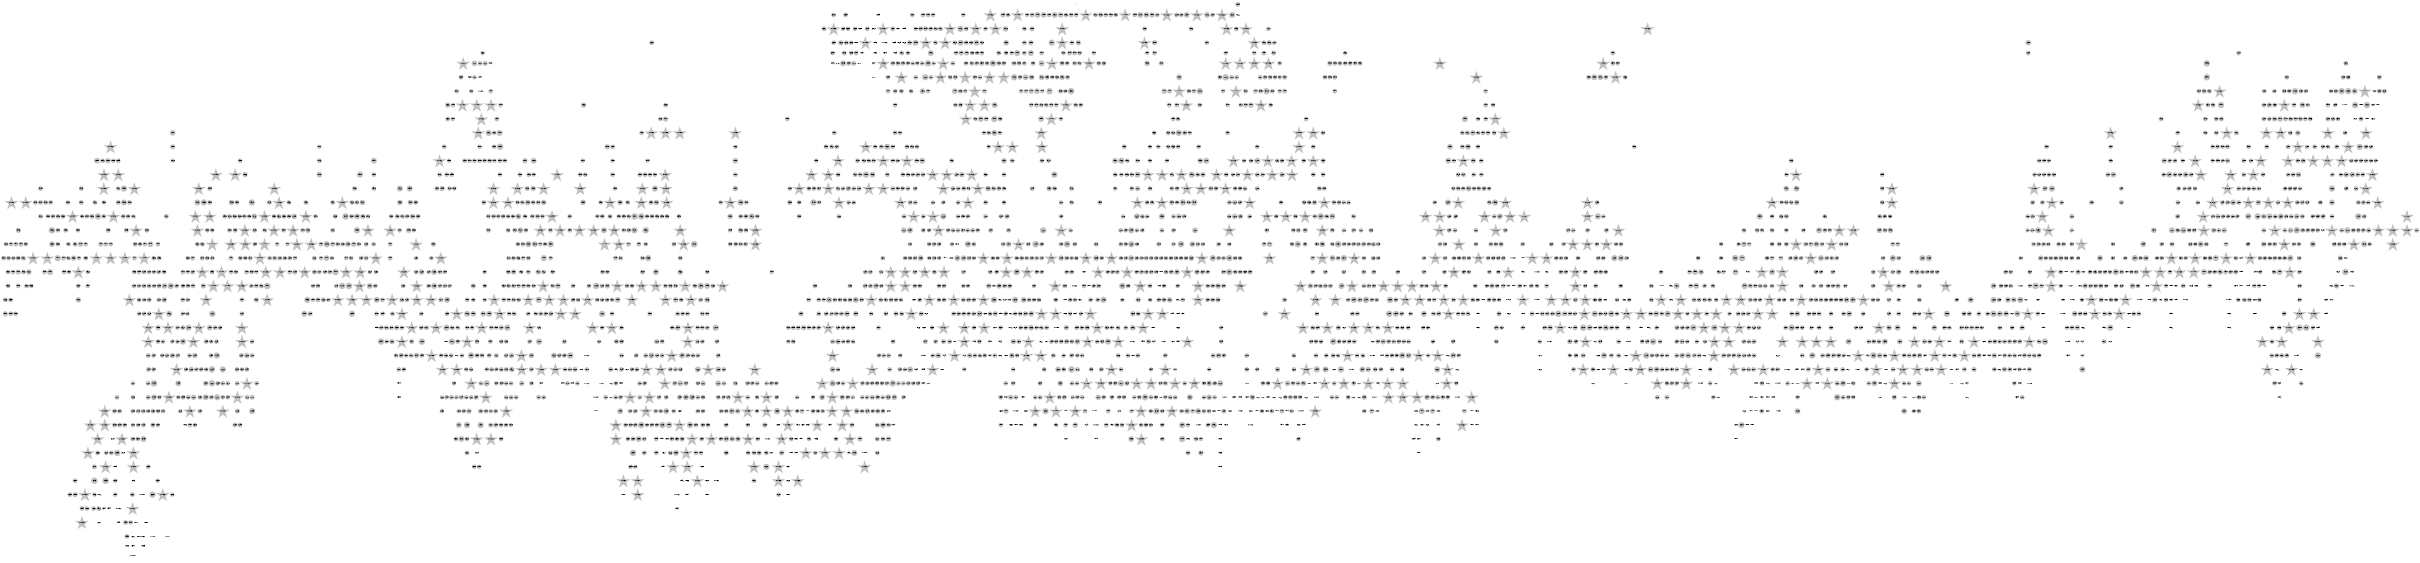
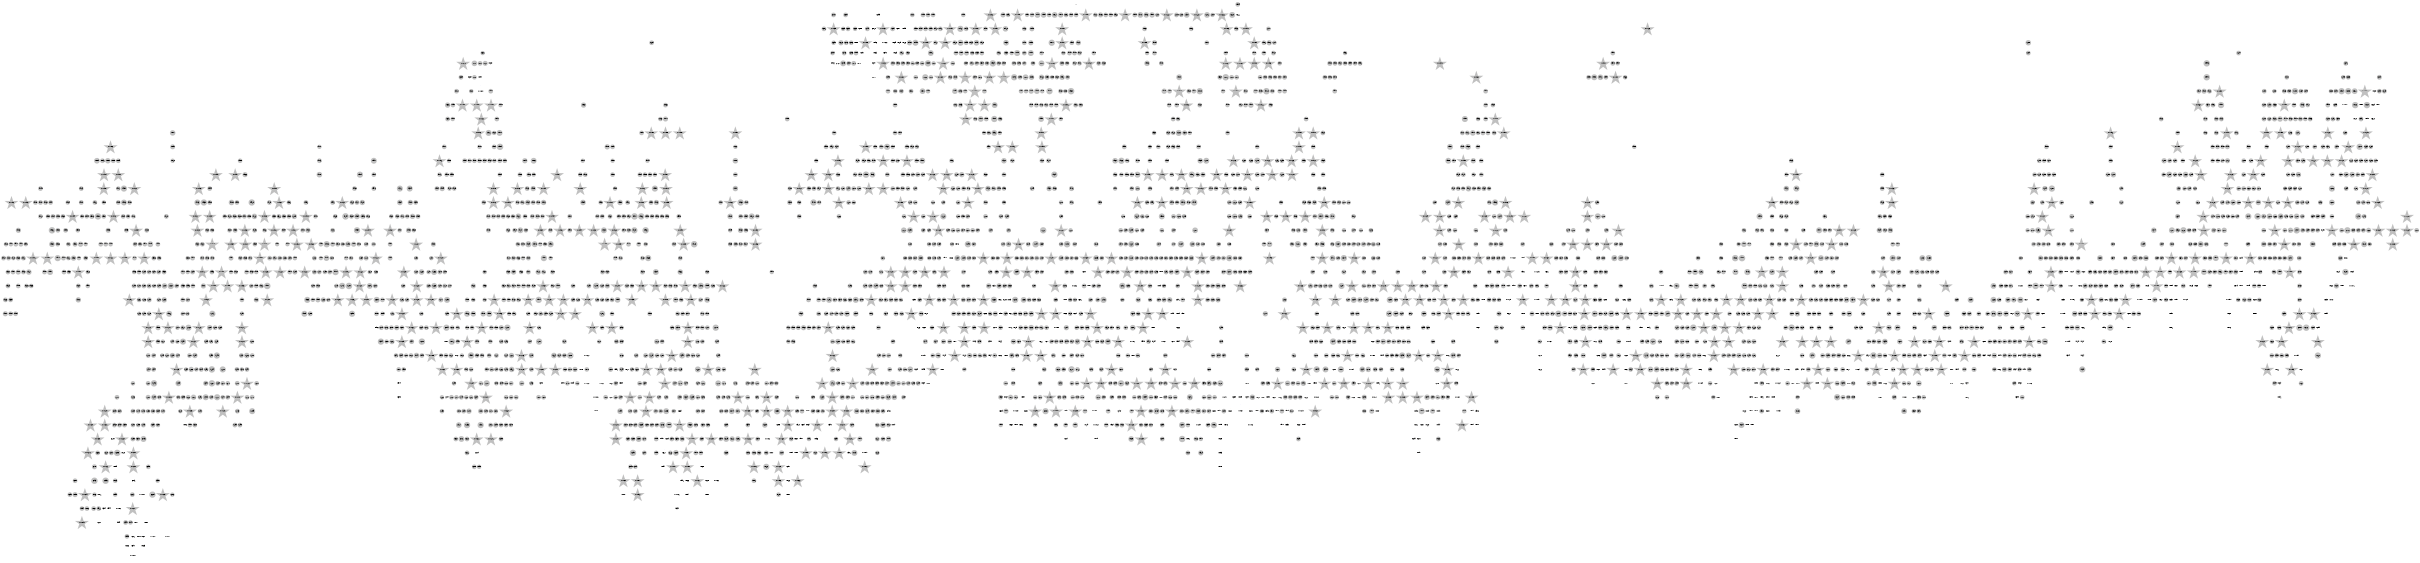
(1747, 272) -> (1747, 272)
(2126, 272) -> (2126, 272)
(447, 397) -> (447, 397)
